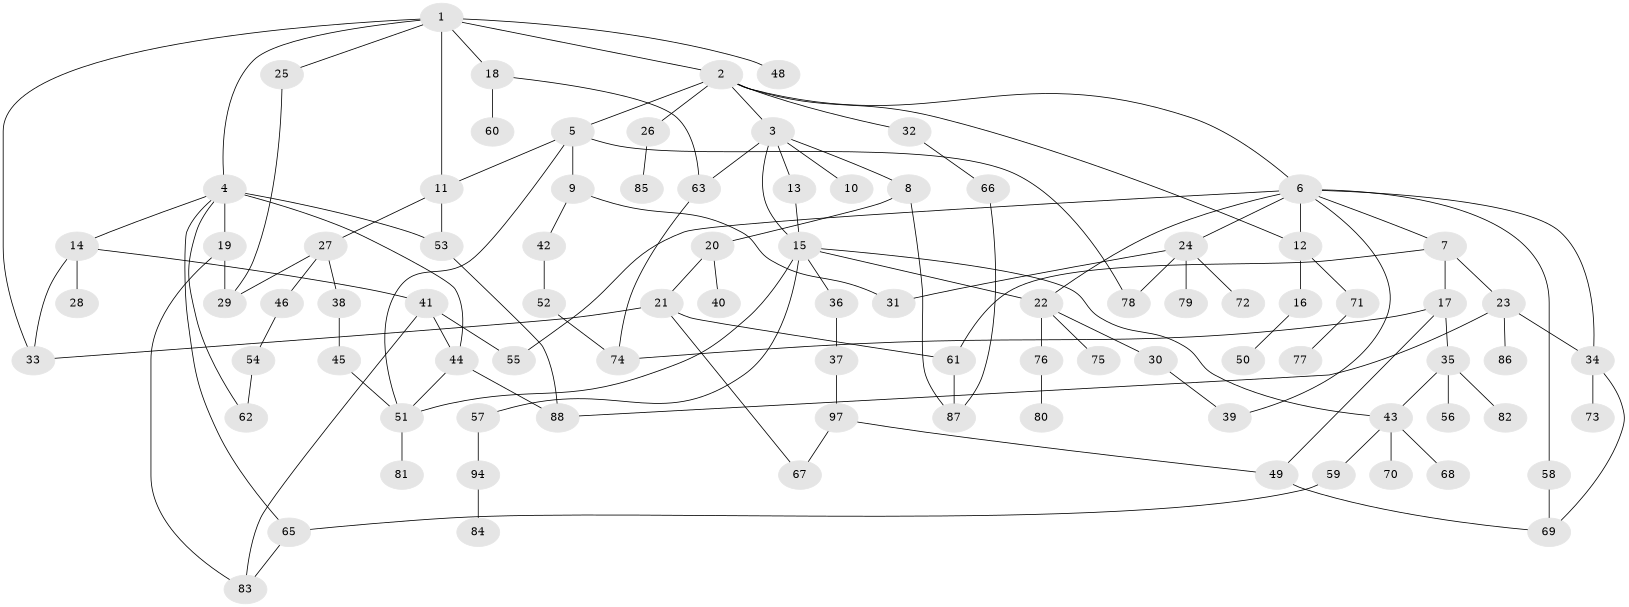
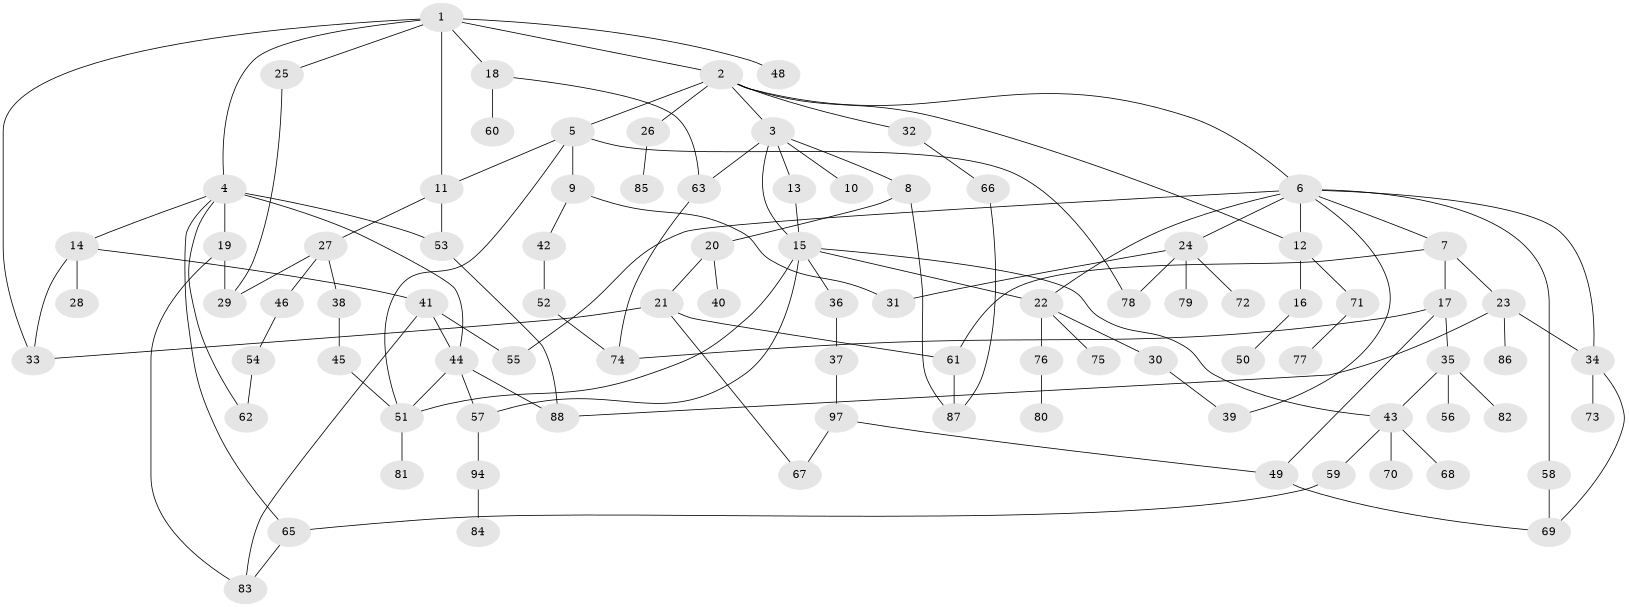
none -> (467, 389)
